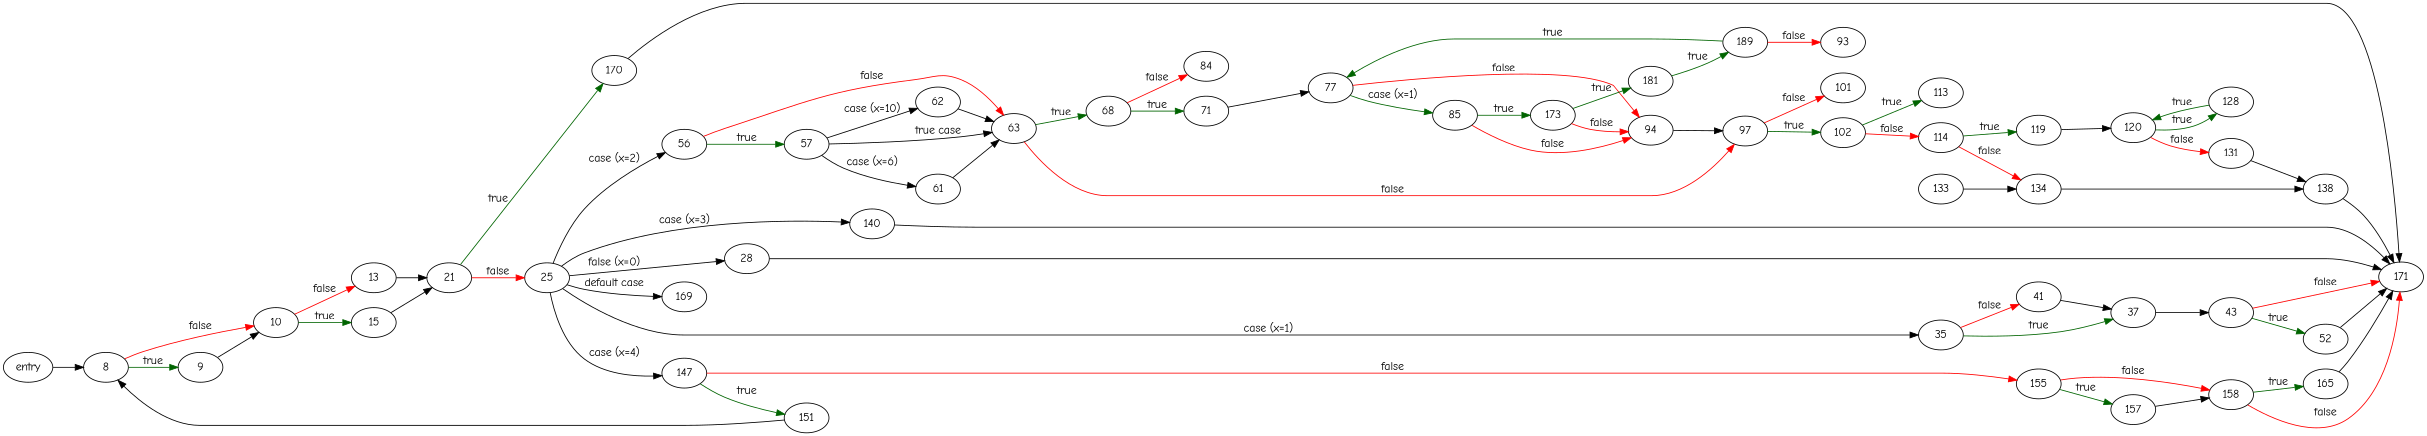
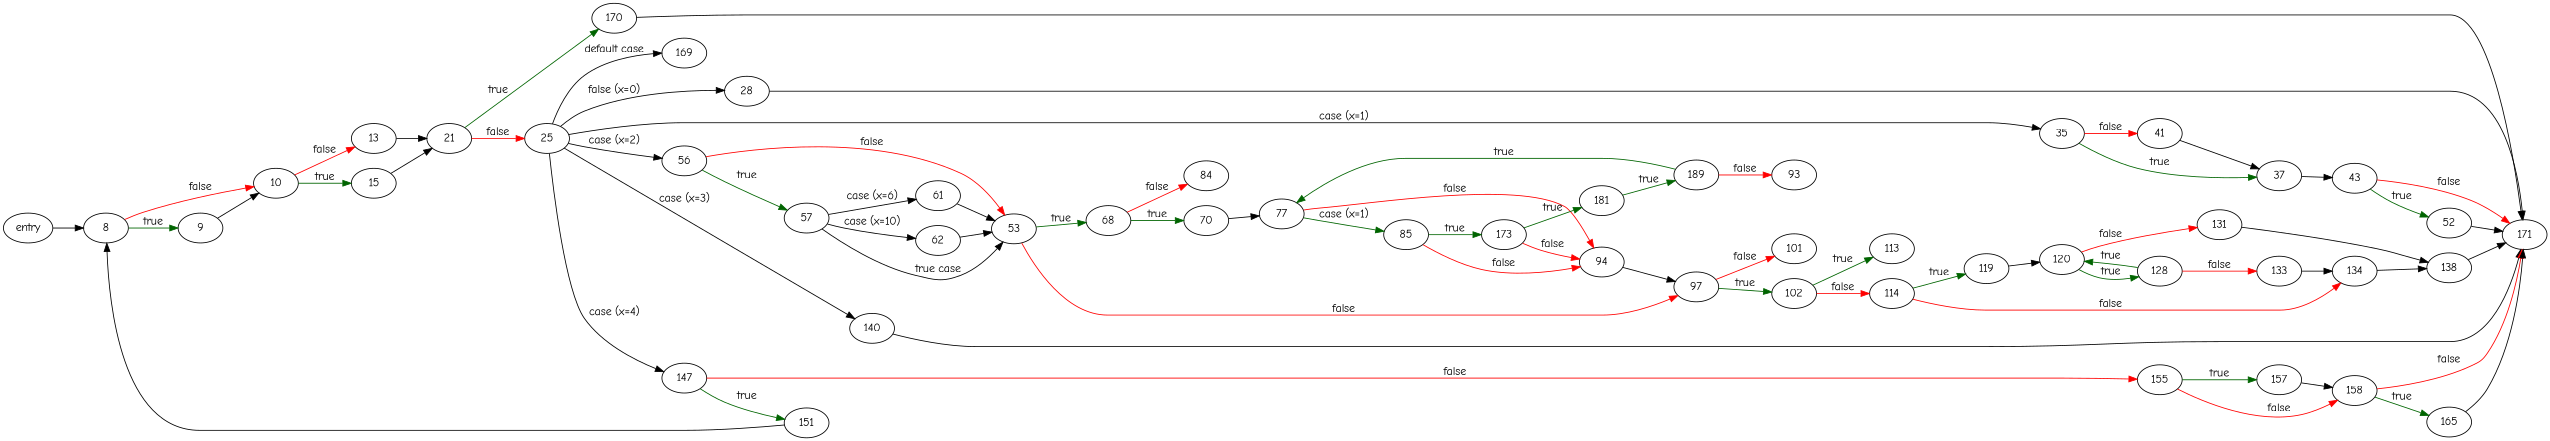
(1206, 111) -> (1206, 221)
(1014, 129) -> (1014, 229)
none -> (2215, 271)
